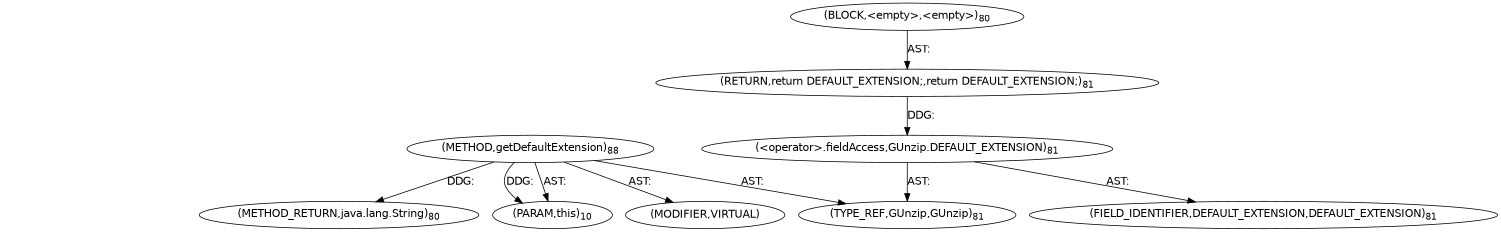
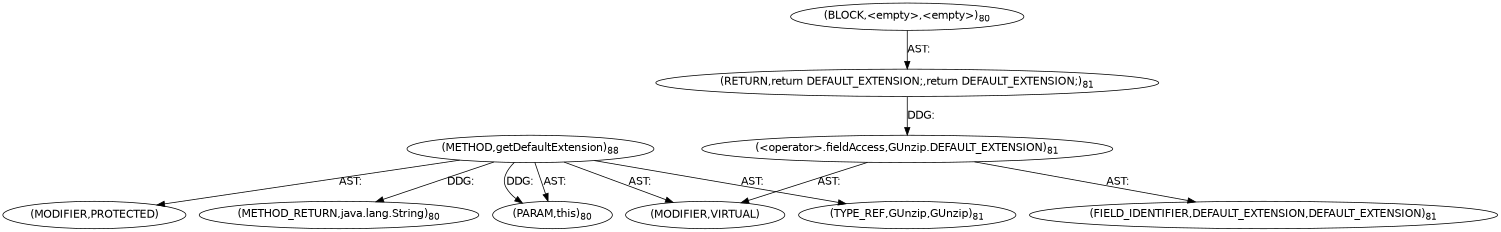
(907, 178) -> (808, 181)
(586, 214) -> (586, 214)
none -> (94, 215)
